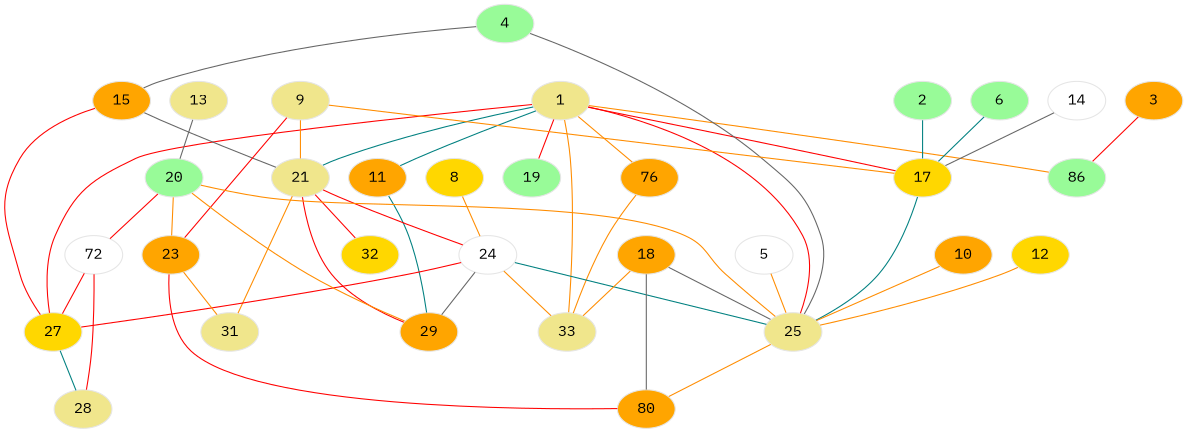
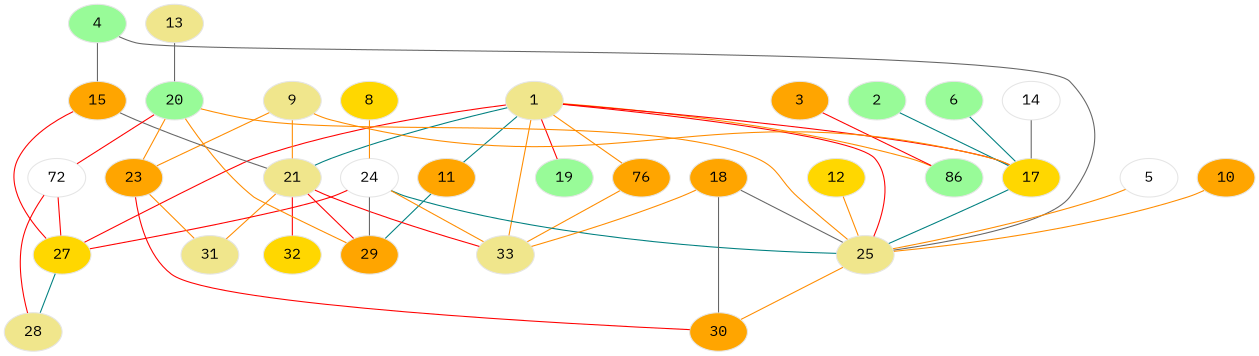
(236, 178) -> (213, 139)
(392, 219) -> (392, 219)
(646, 409) -> (719, 332)
